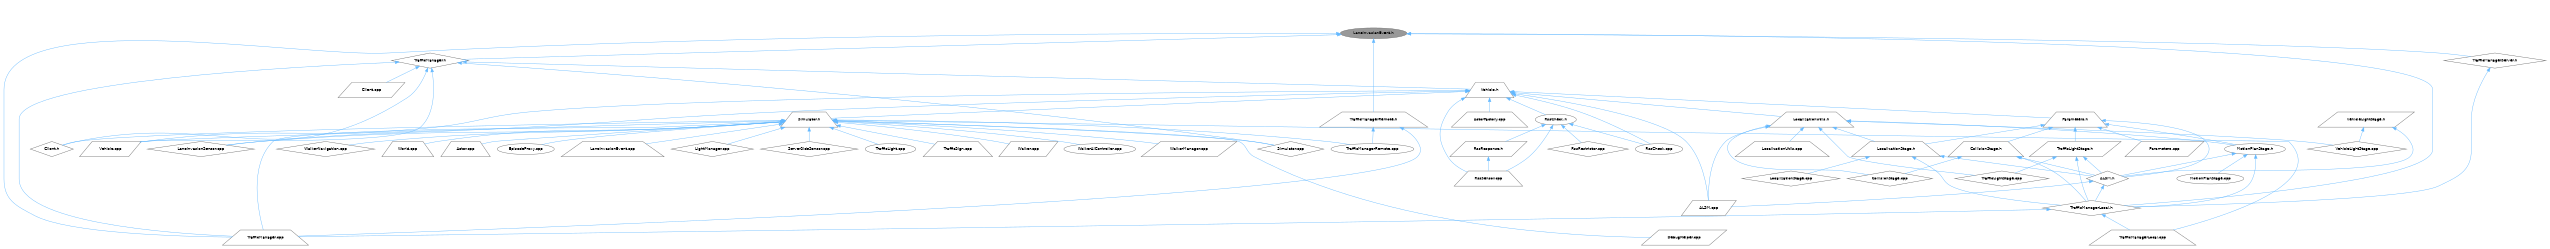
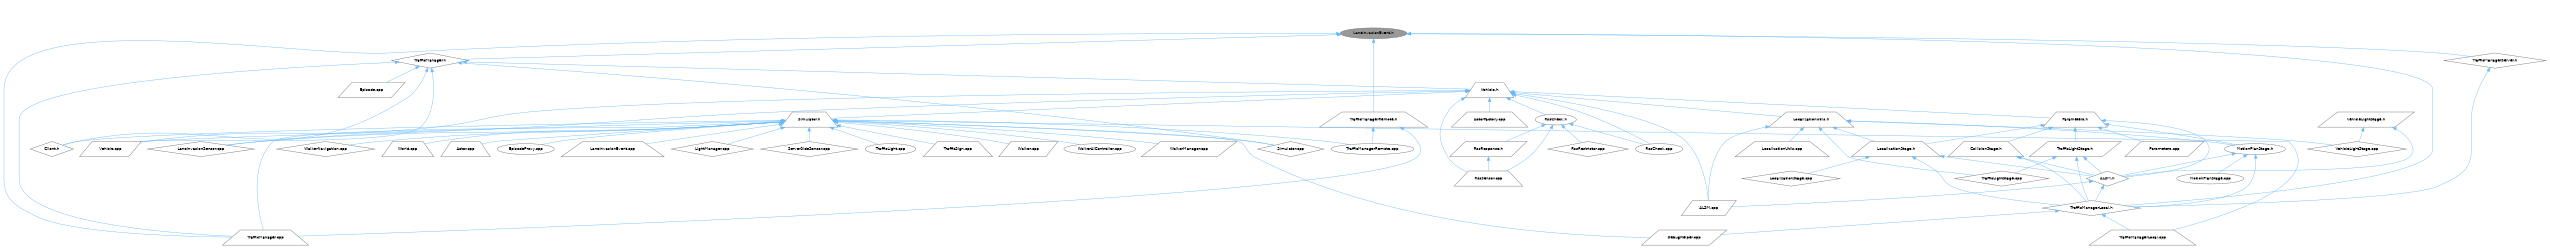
(372, 90) -> (372, 90)
(1890, 179) -> none
(1173, 225) -> (1888, 223)
